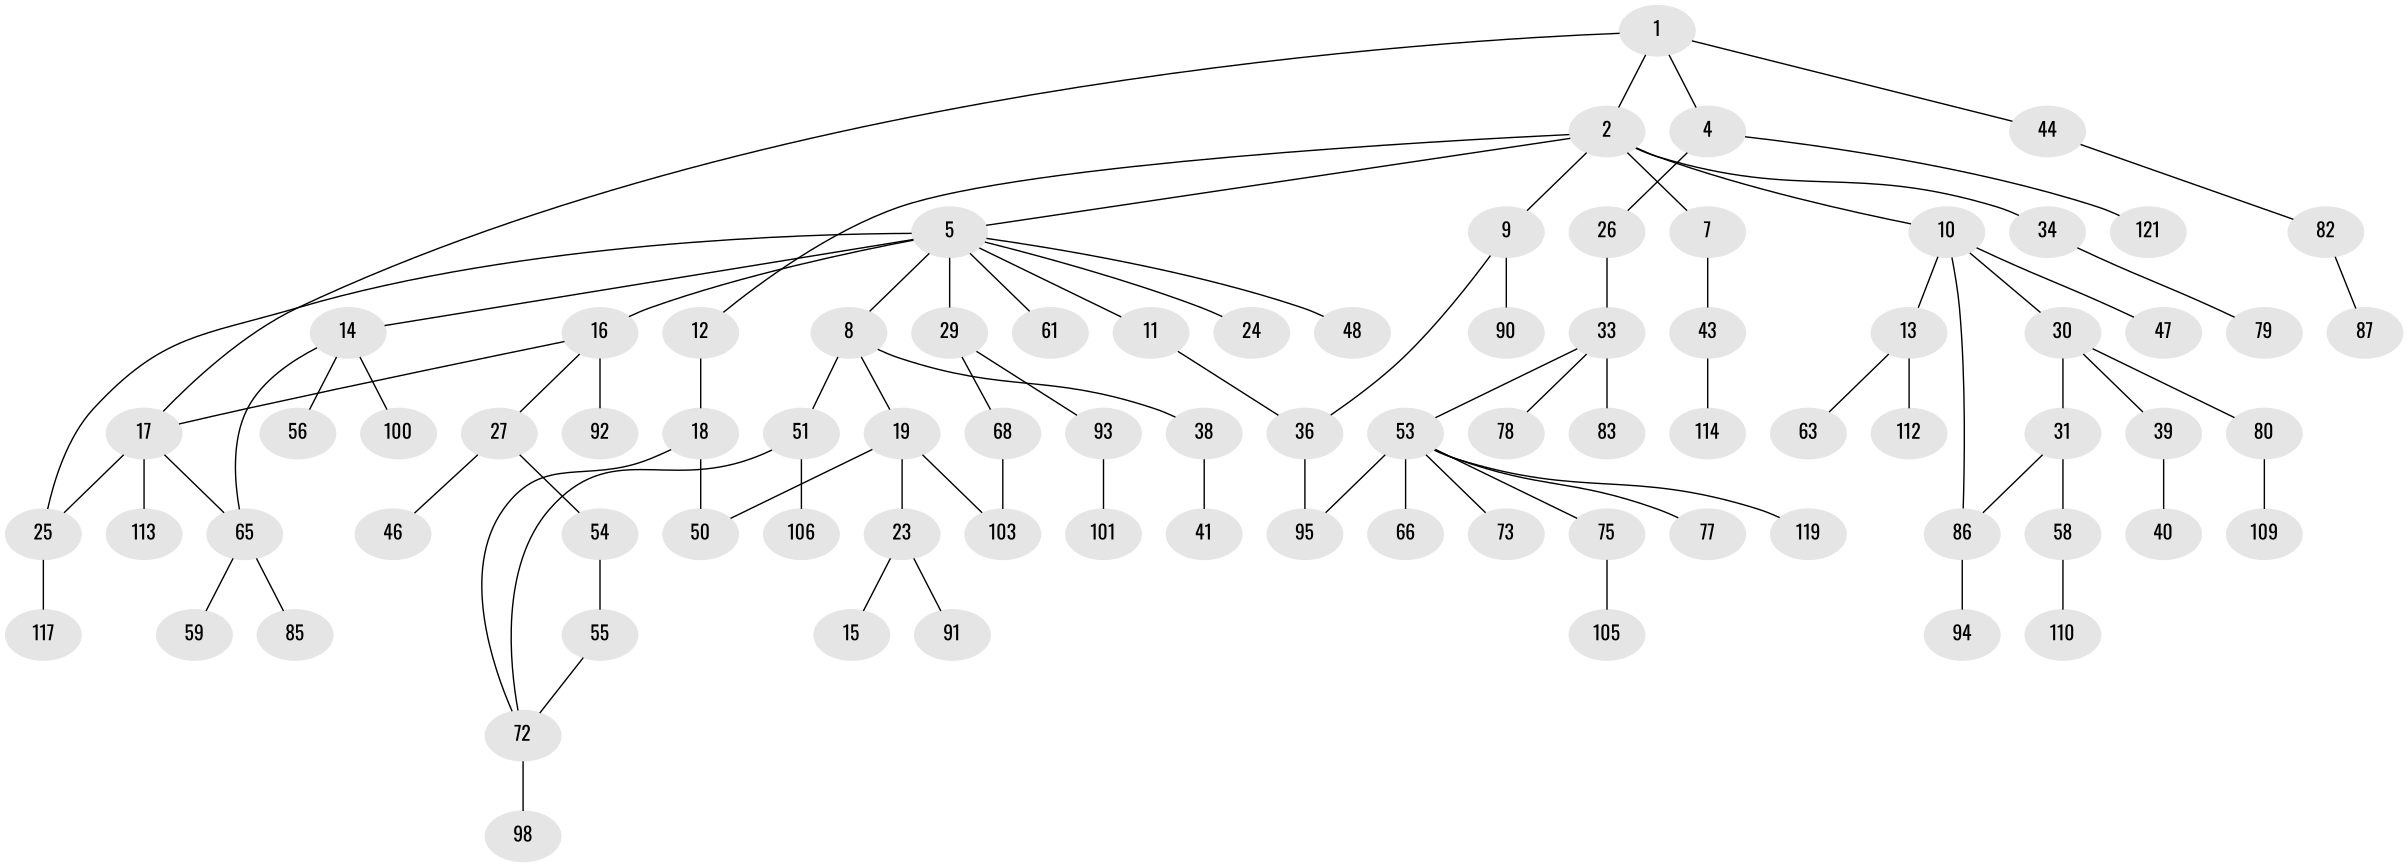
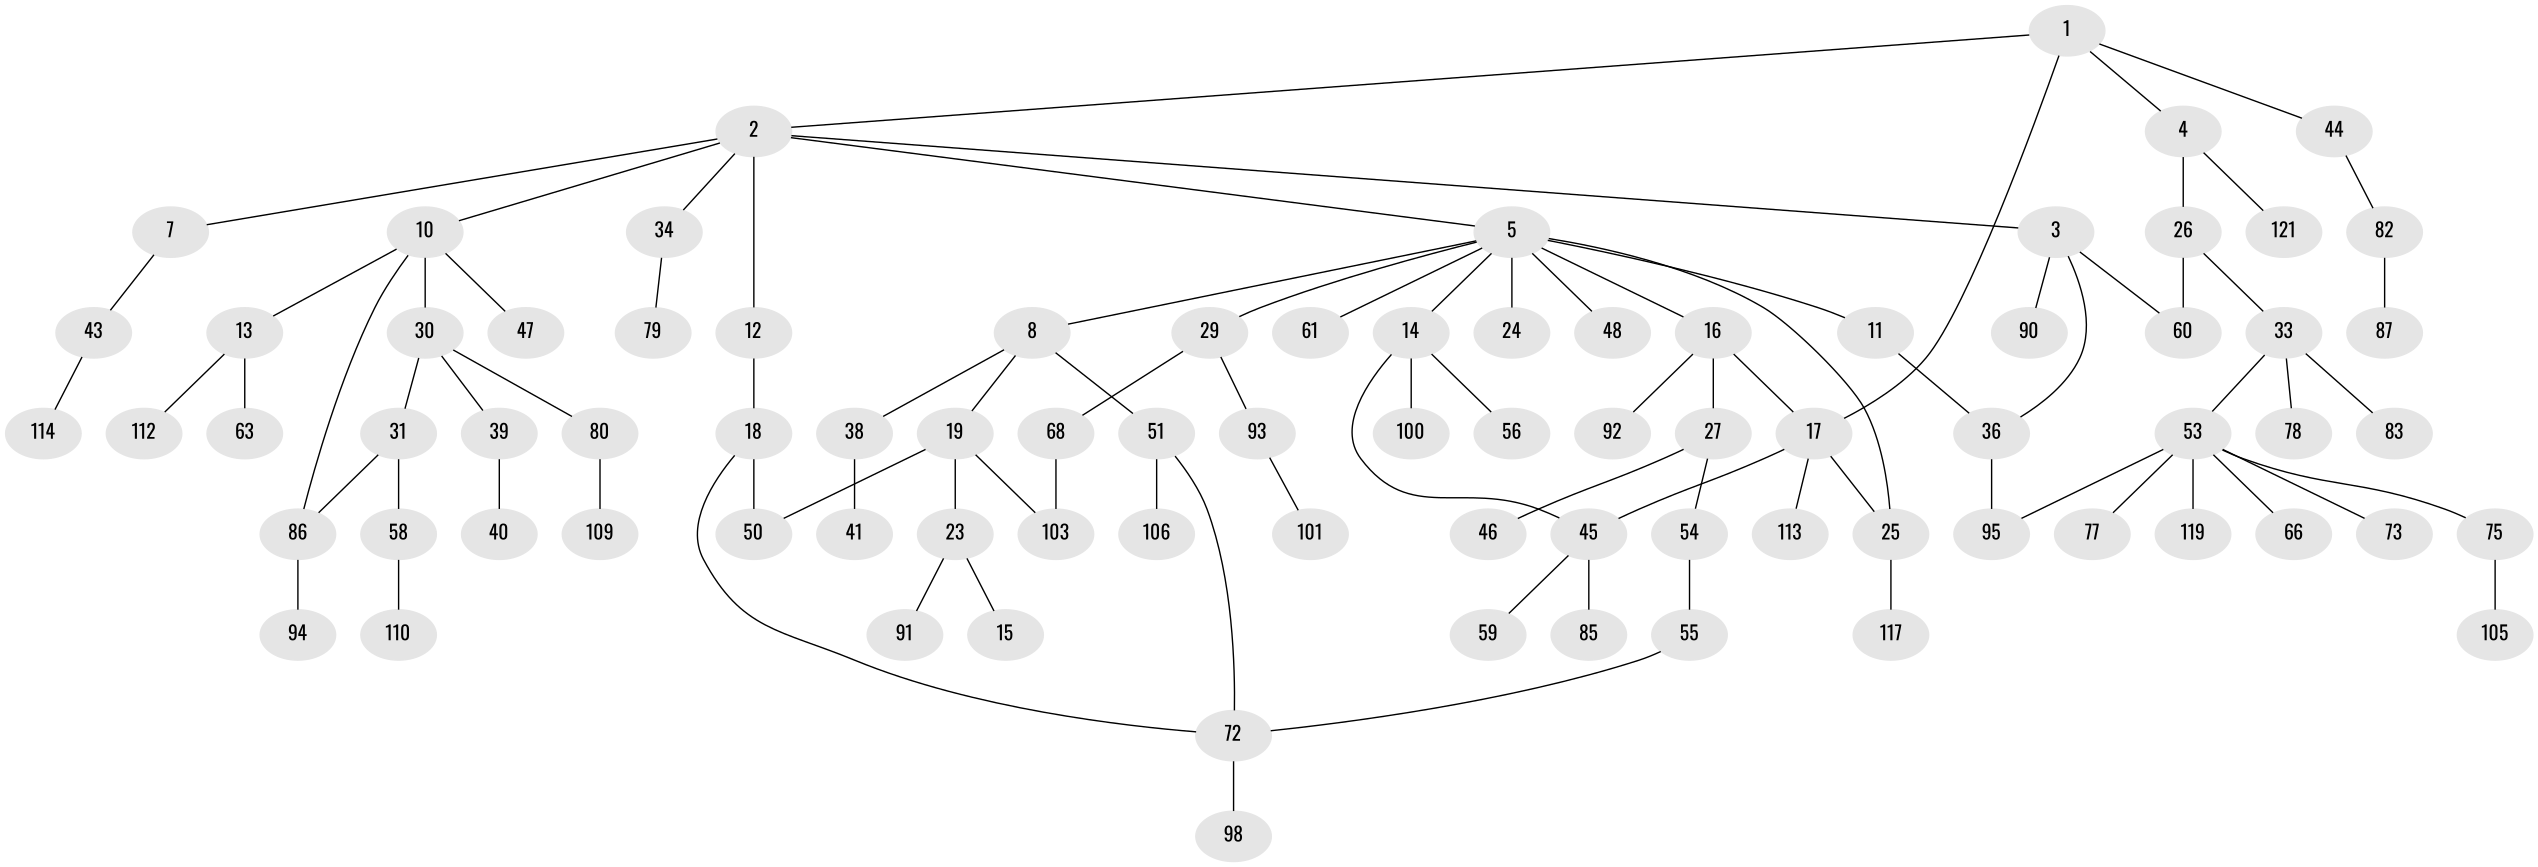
(1506, 232) -> (2056, 232)
none -> (2183, 333)
(245, 534) -> (1589, 534)
